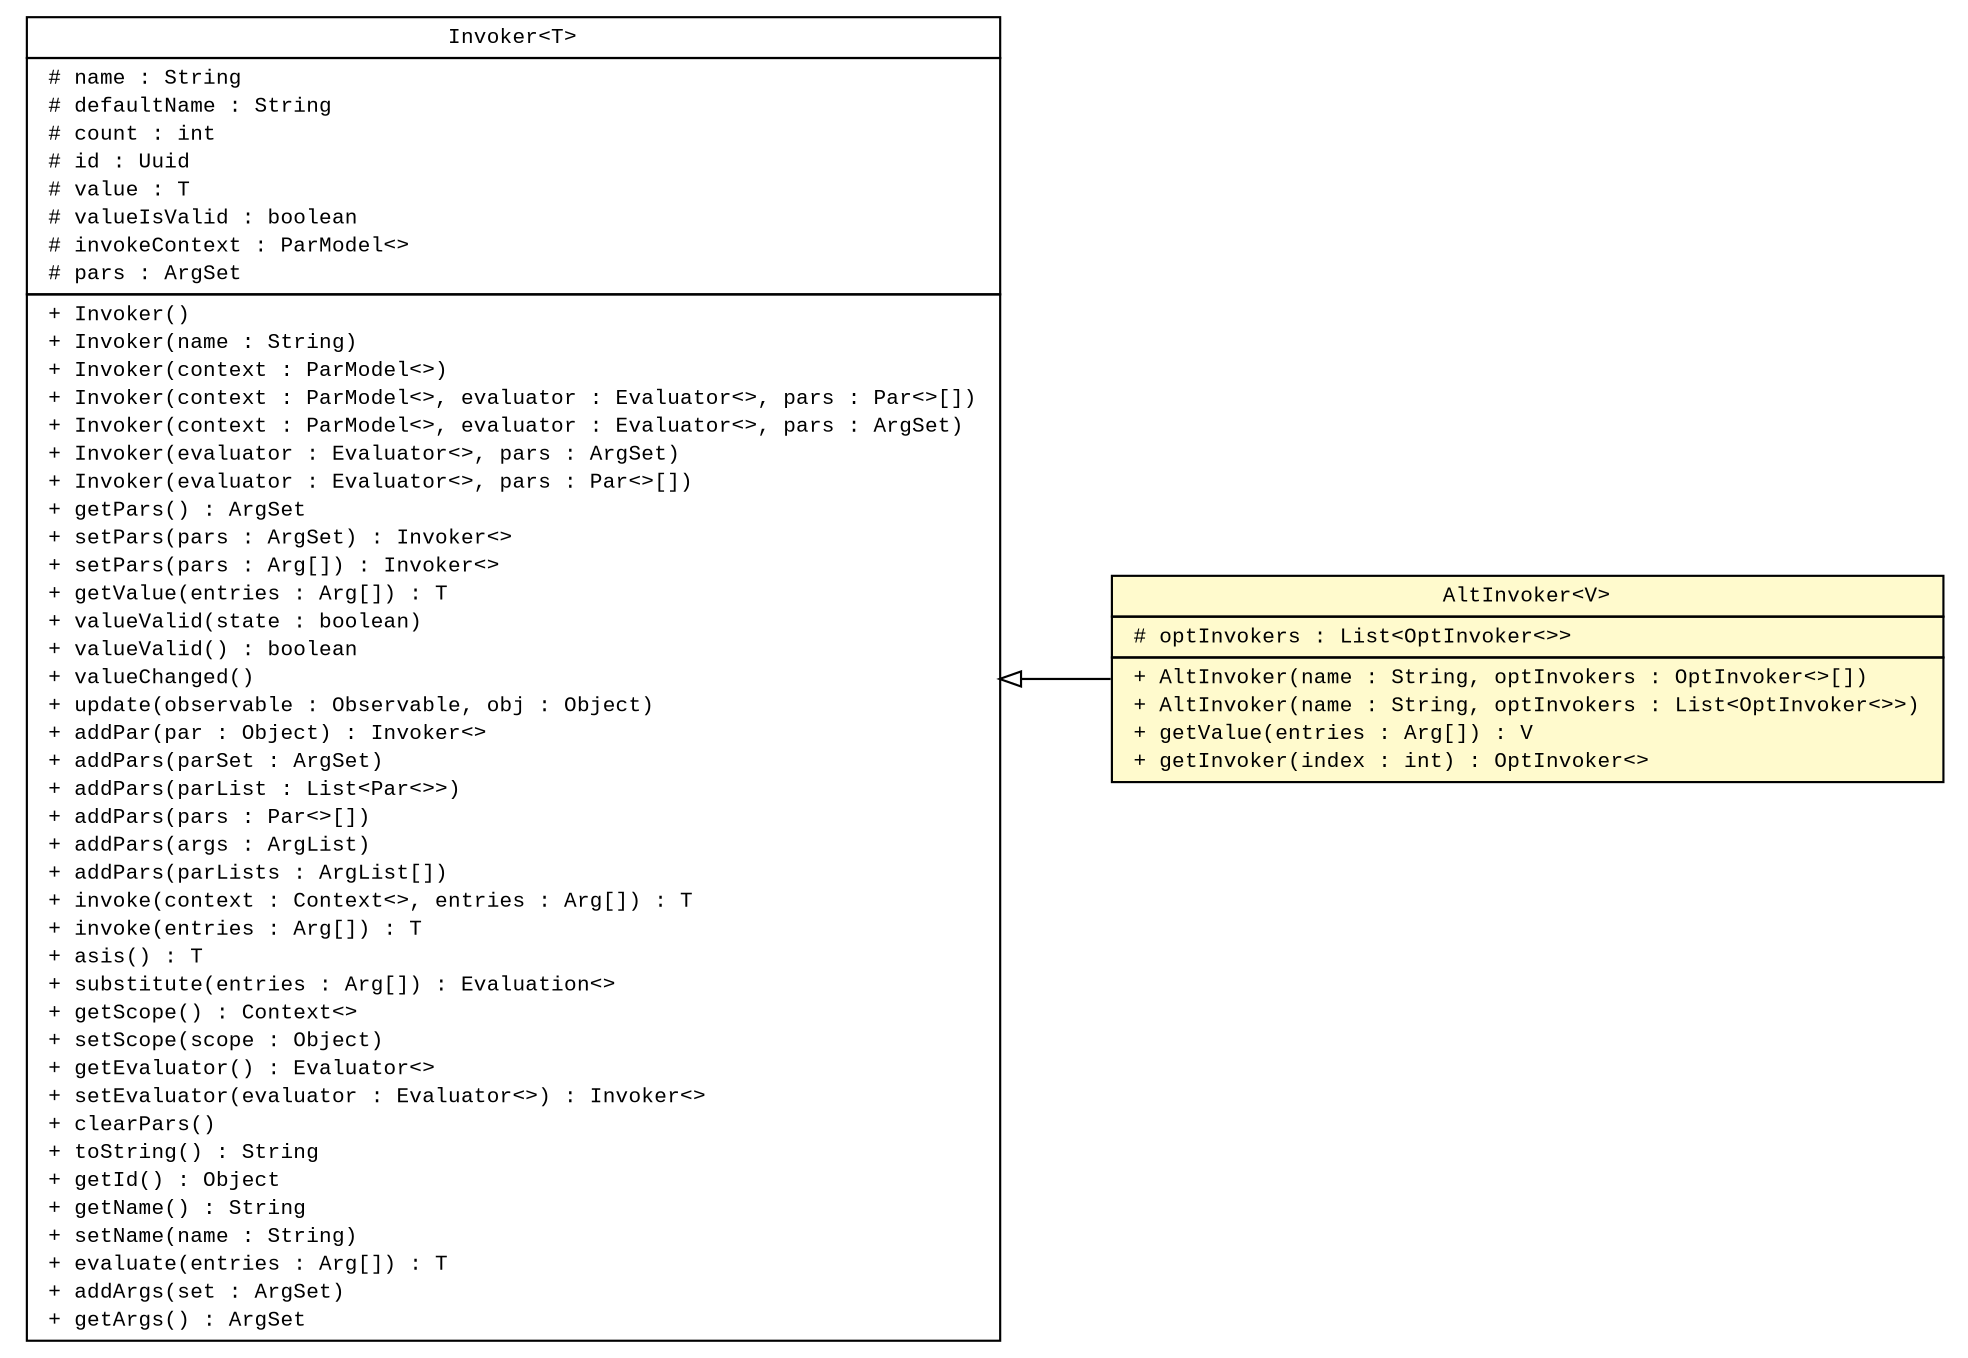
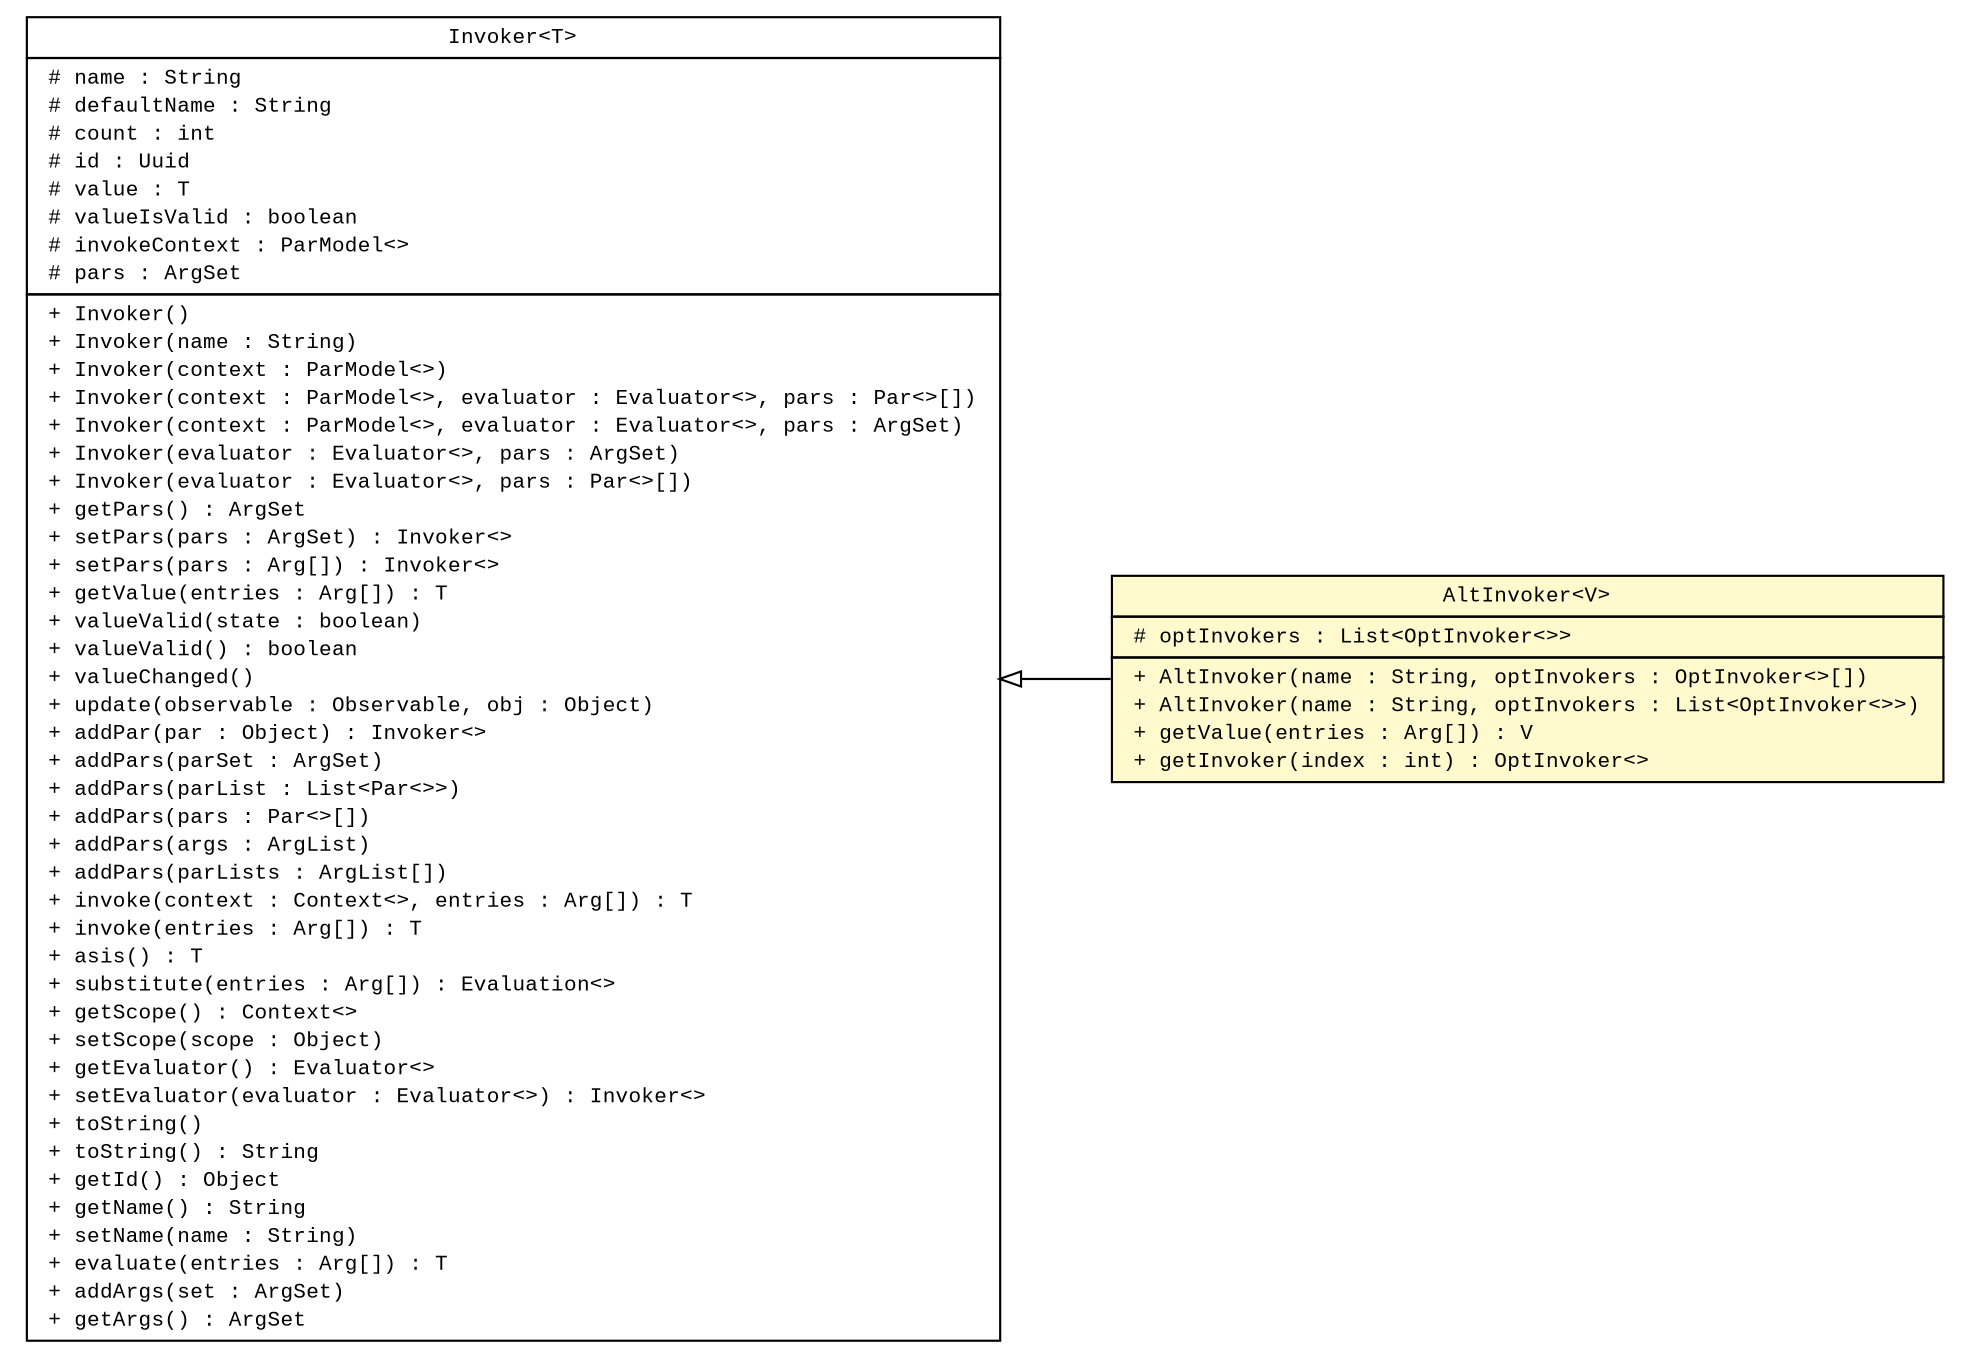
(133, 1124) -> (127, 1124)
